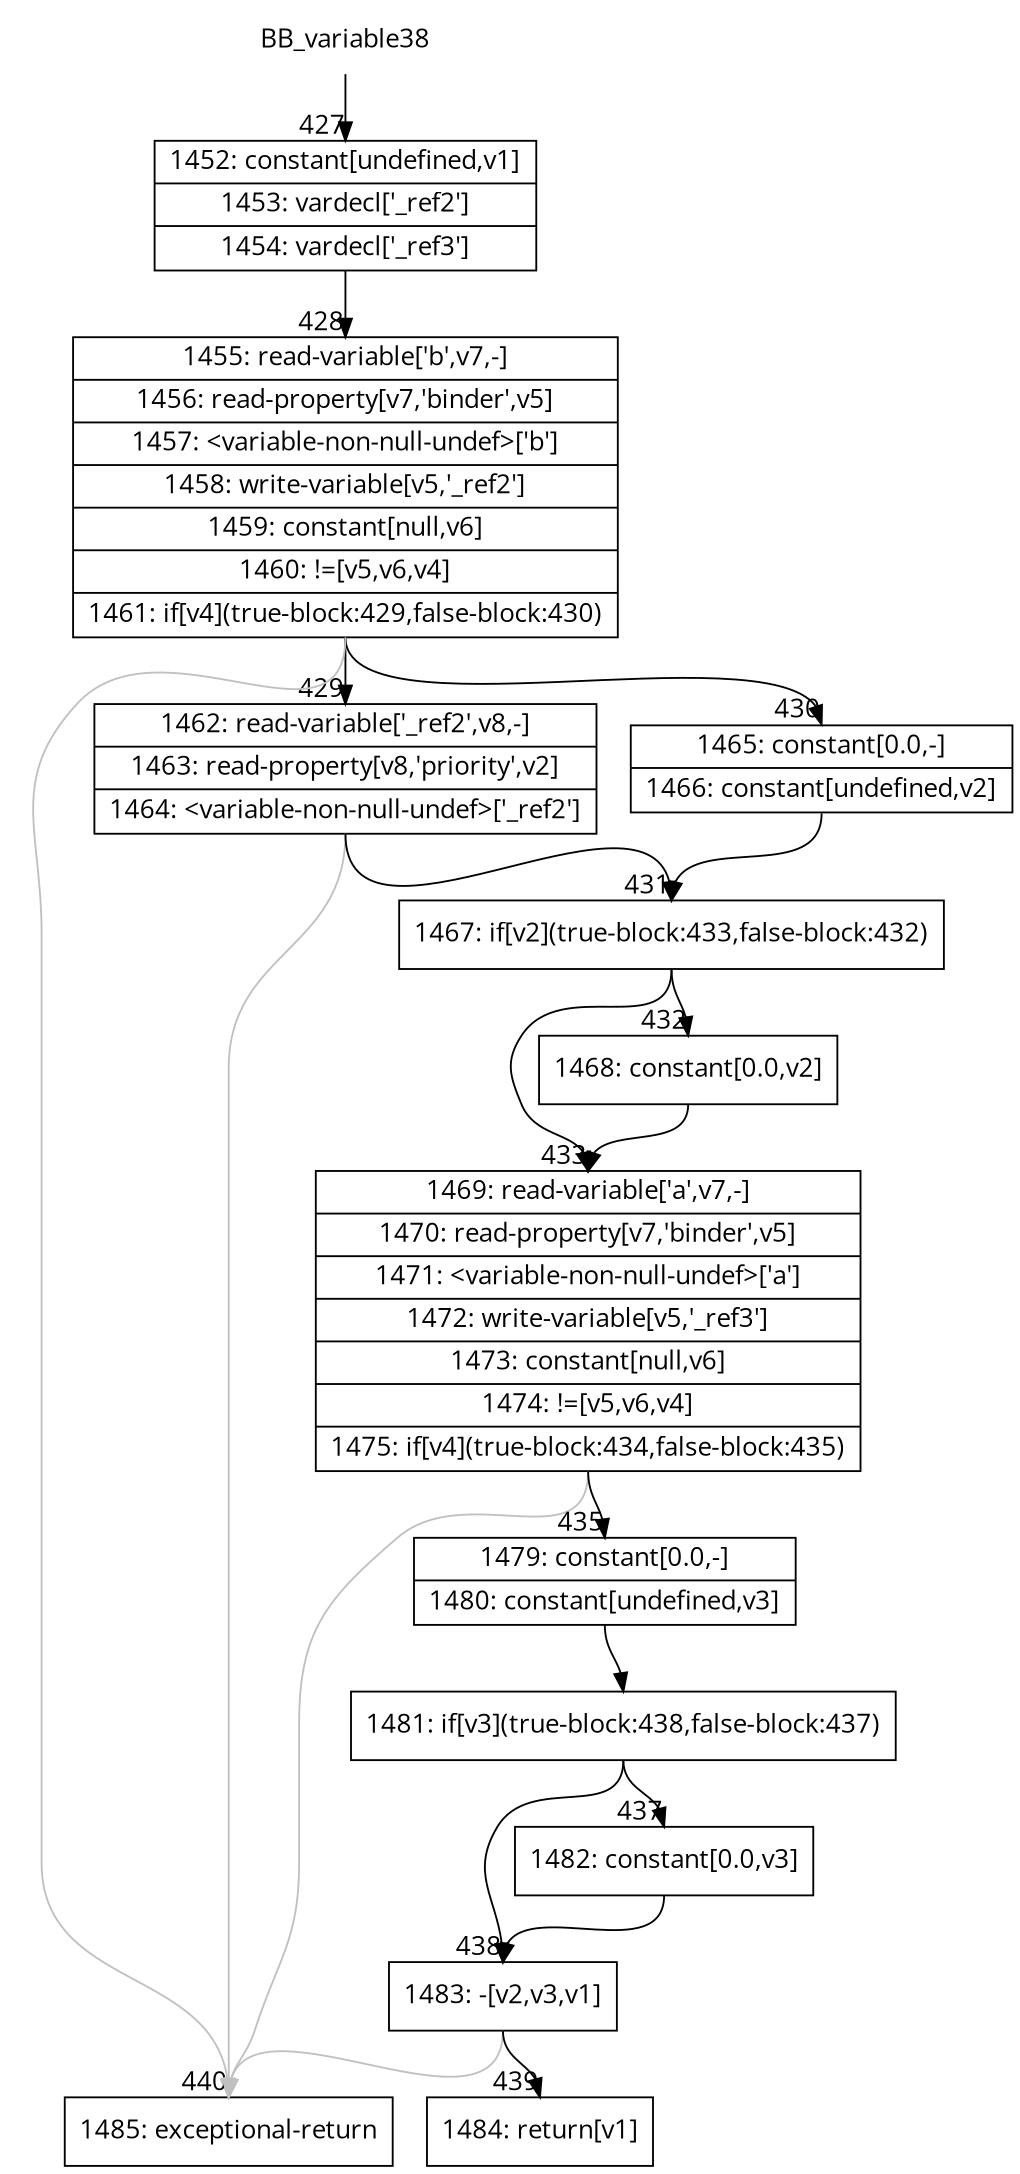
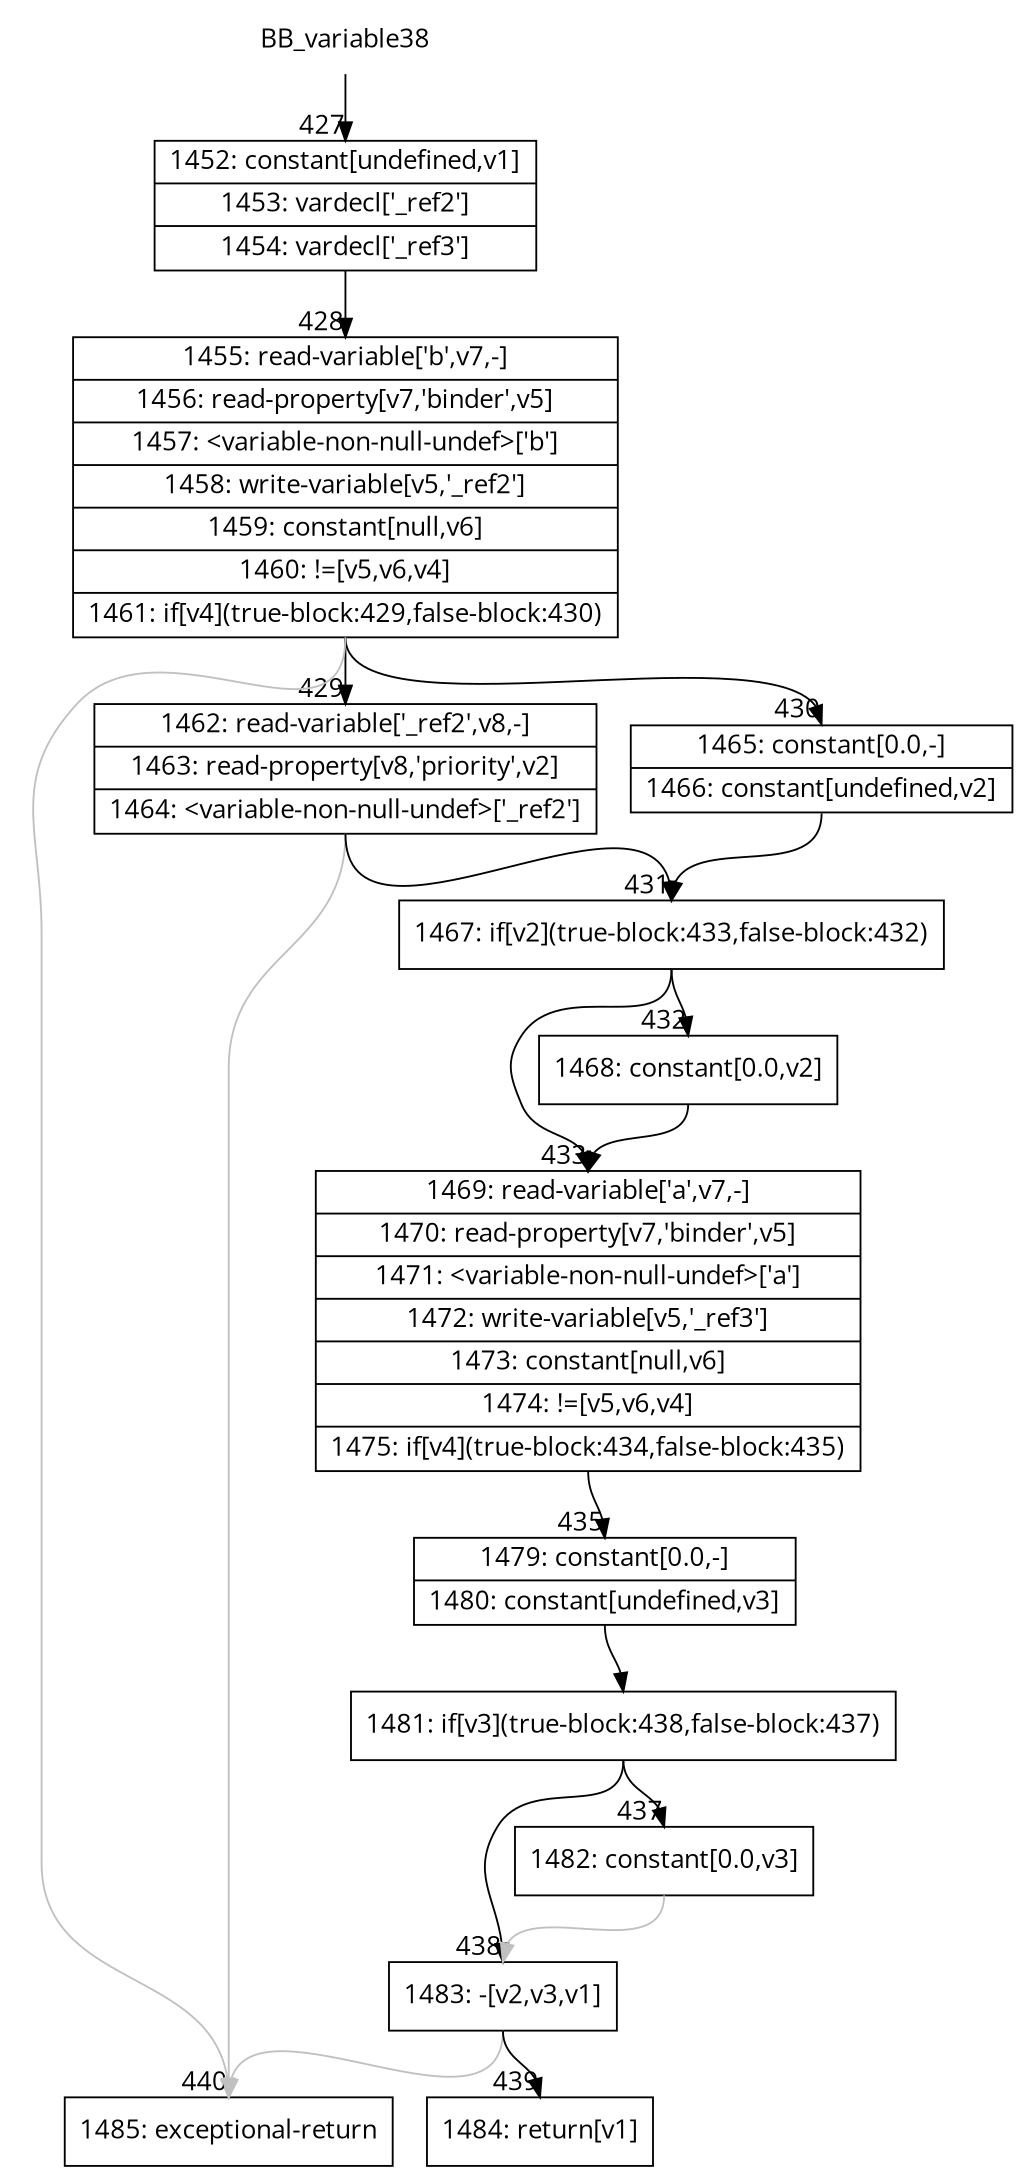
(301, 1686) -> none
(593, 1929) -> (593, 1929)
